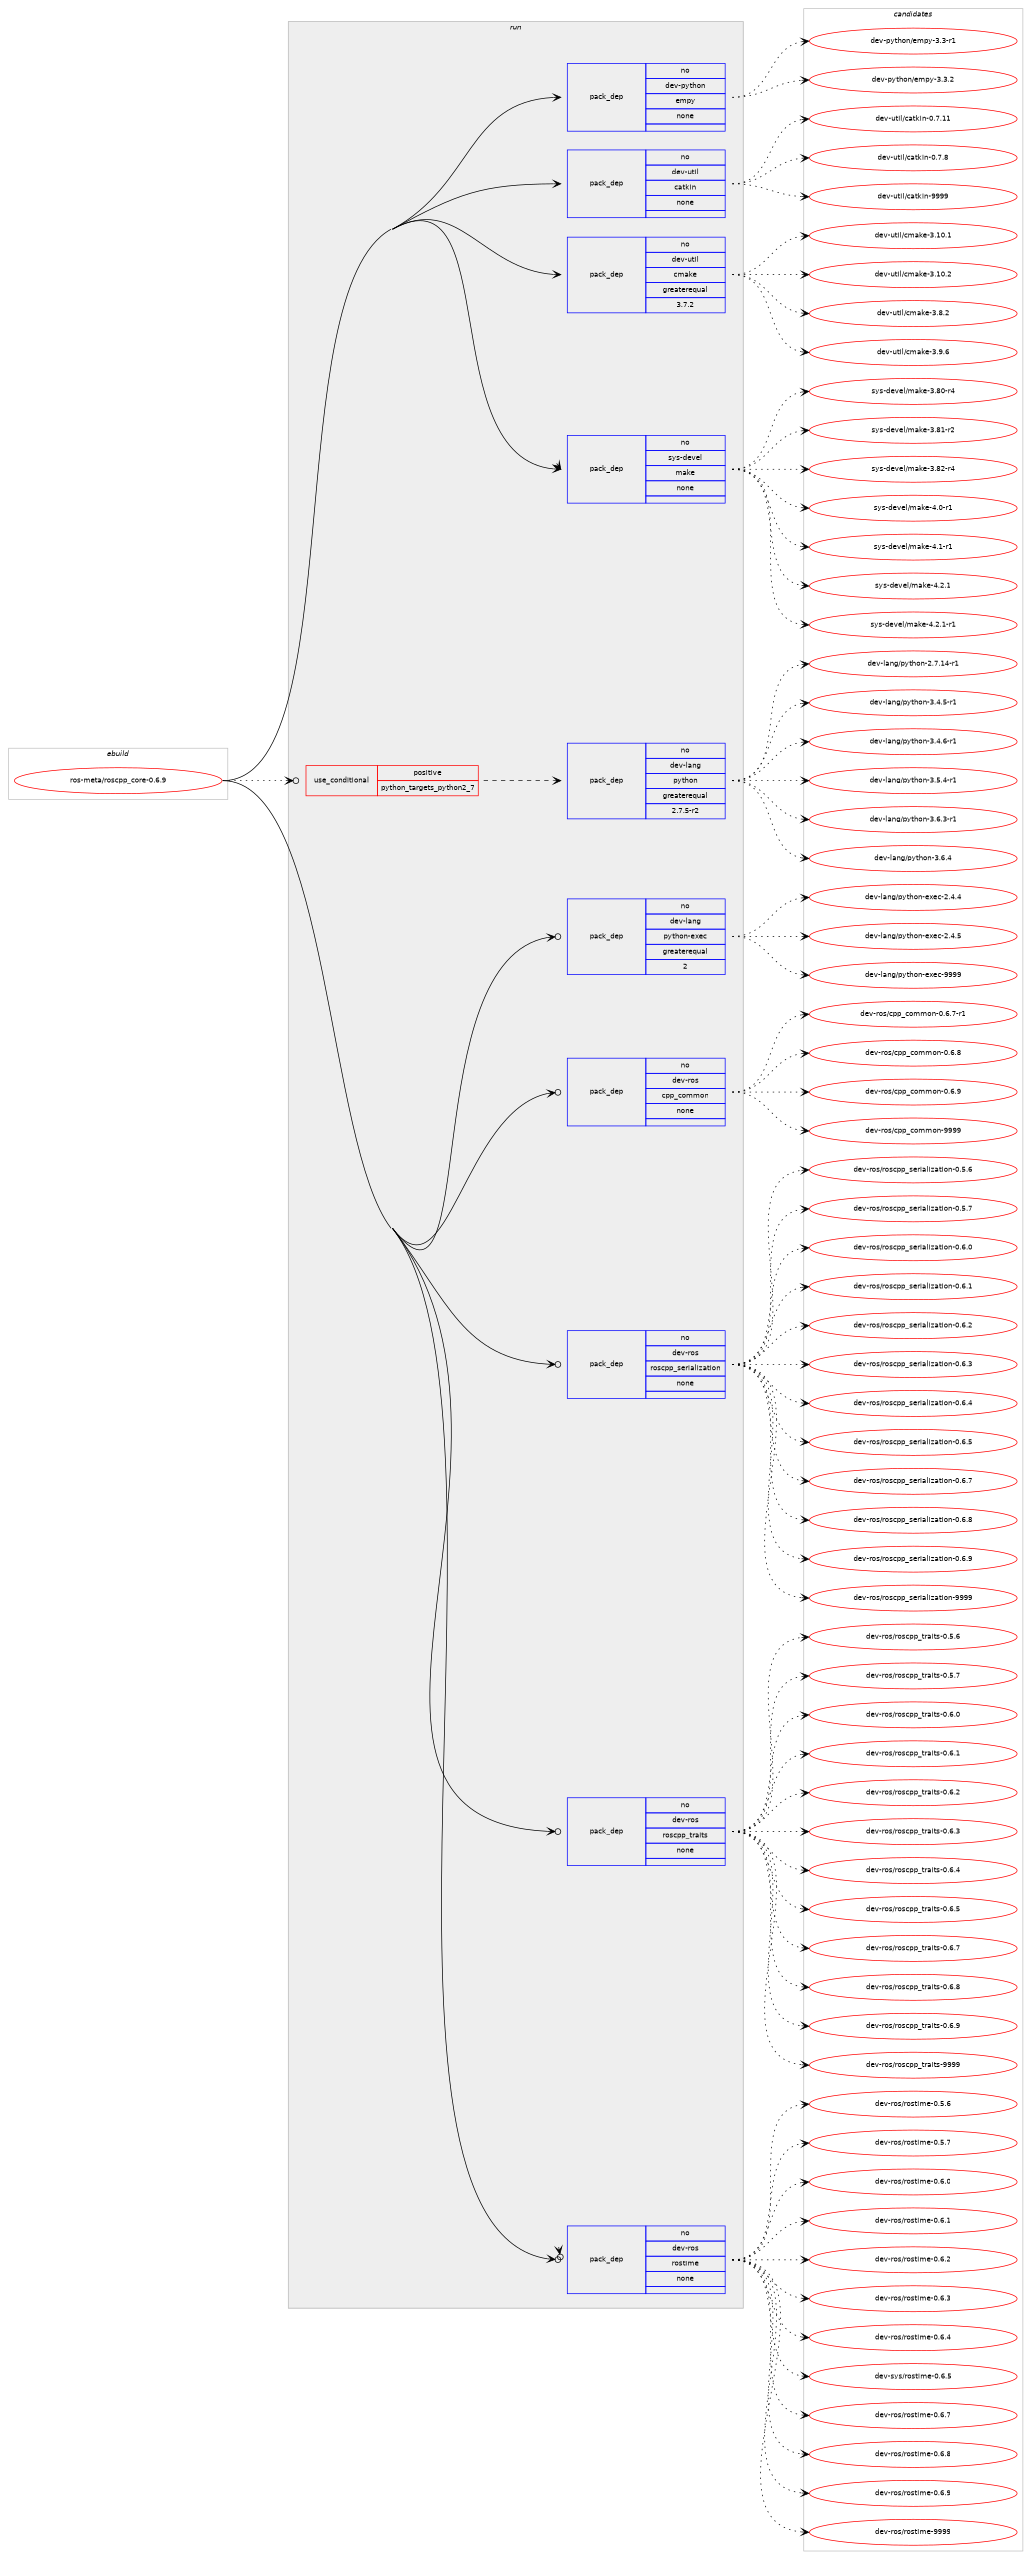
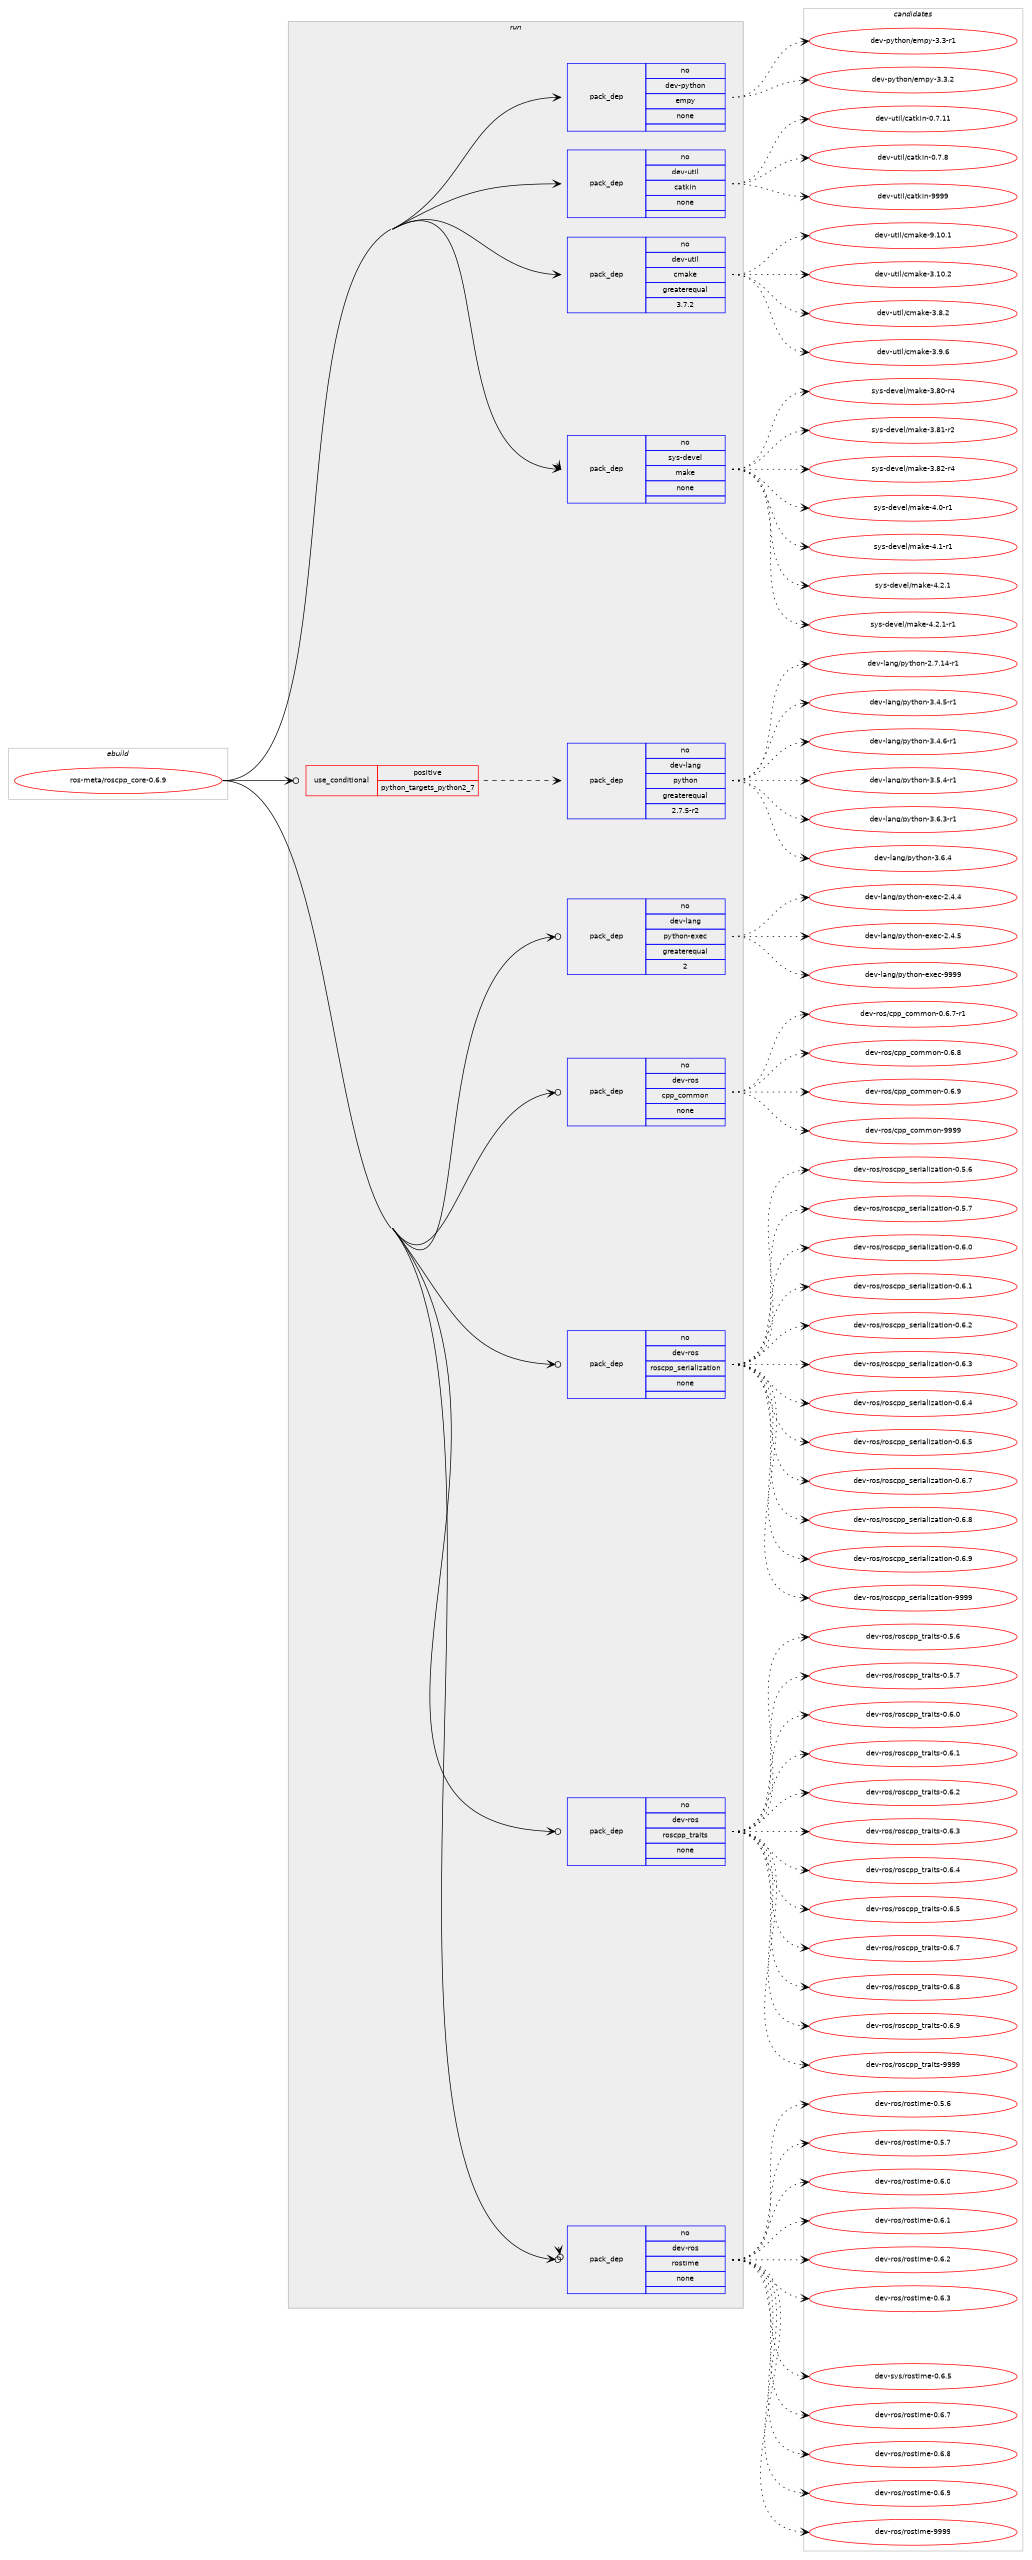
(913, 236) -> (913, 236)
(254, 781) -> (254, 781)
(913, 2338) -> none
